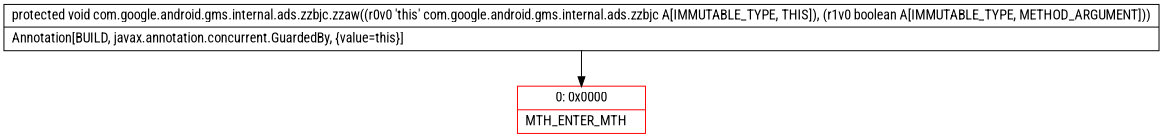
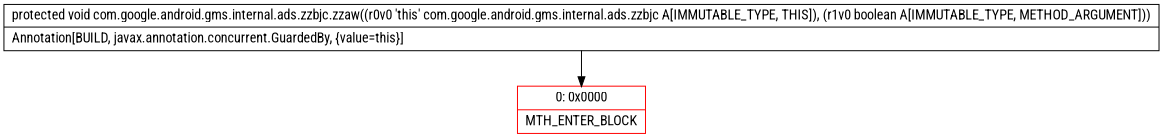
(576, 121) -> (581, 121)
